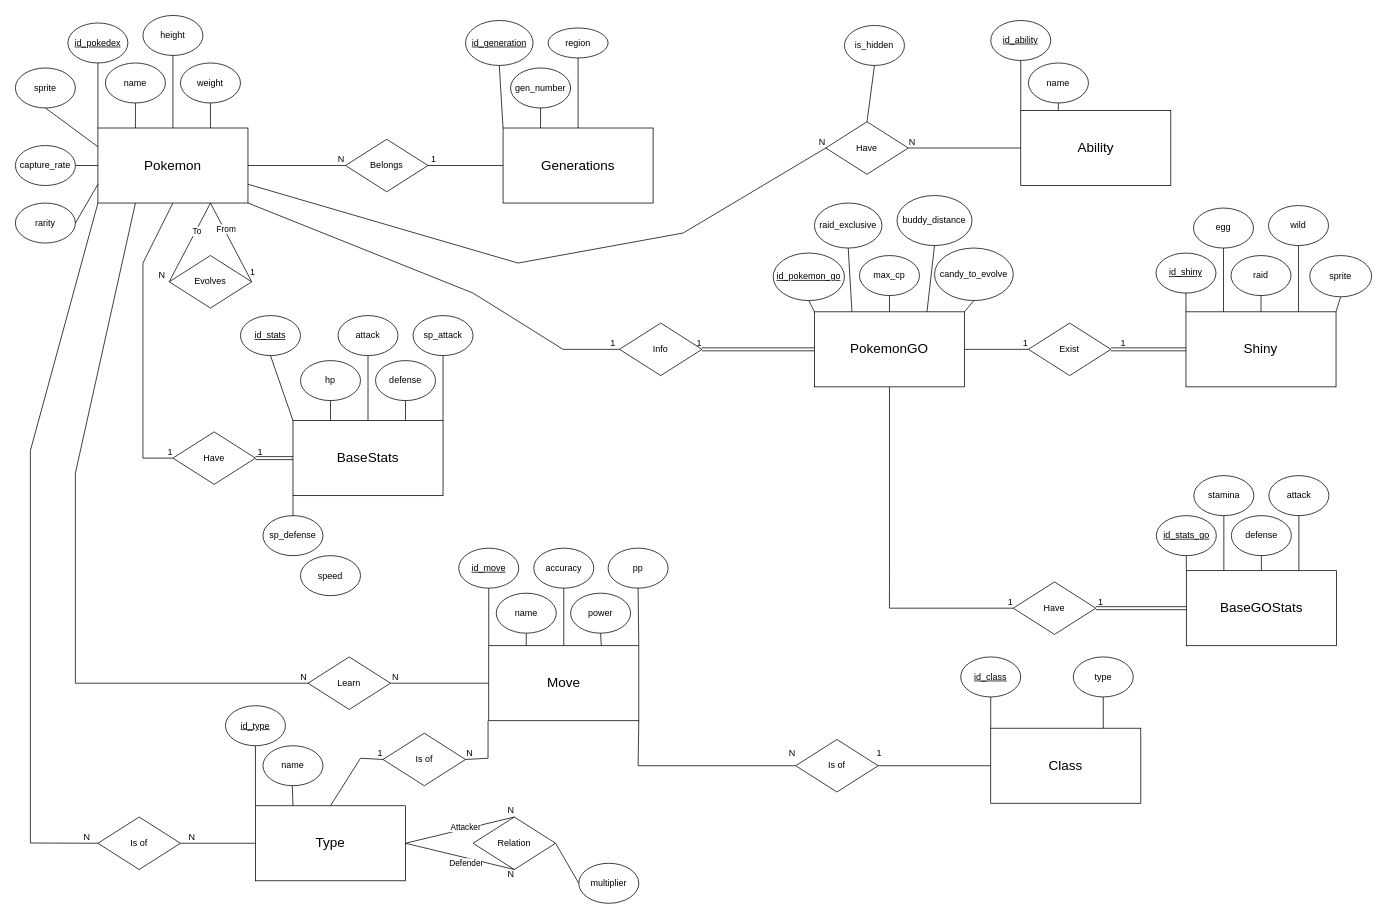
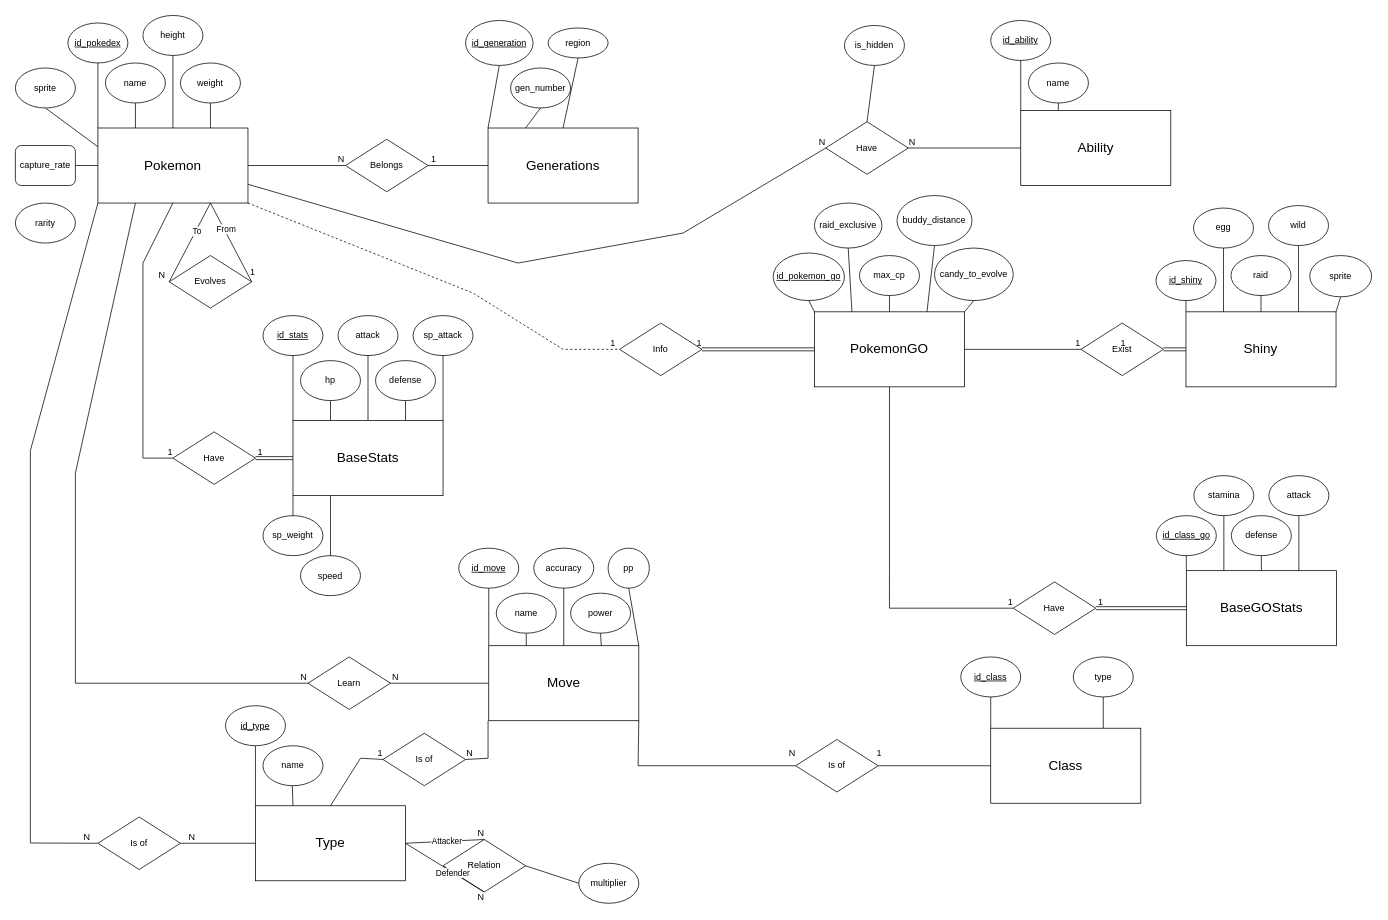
(45, 165) -> (45, 165)
(578, 165) -> (563, 165)
(87, 204) -> none
(1186, 273) -> (1186, 280)
(436, 278) -> (436, 278)
(270, 335) -> (293, 335)
(1069, 349) -> (1122, 349)
none -> (330, 525)
(293, 535) -> (293, 535)
(1186, 535) -> (1186, 535)
(638, 568) -> (629, 568)
(514, 843) -> (484, 865)
